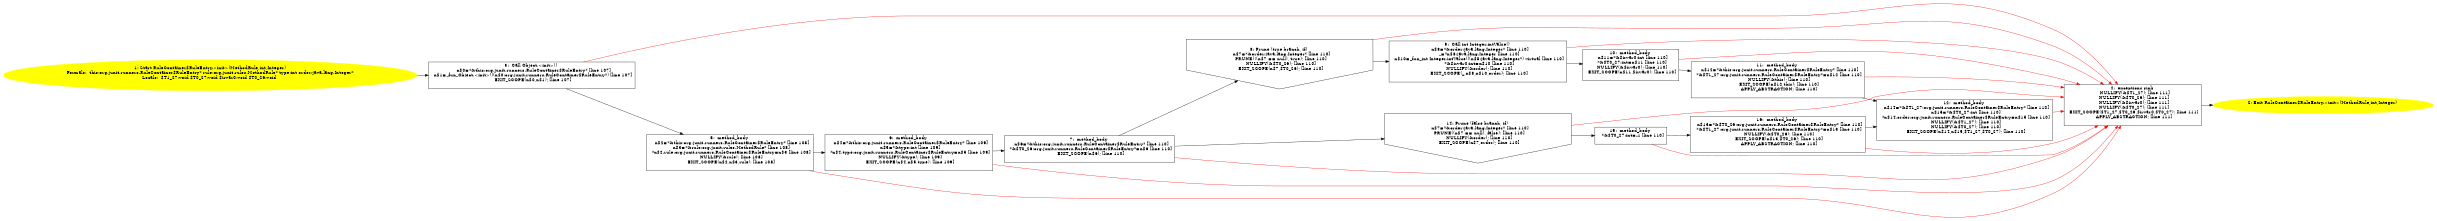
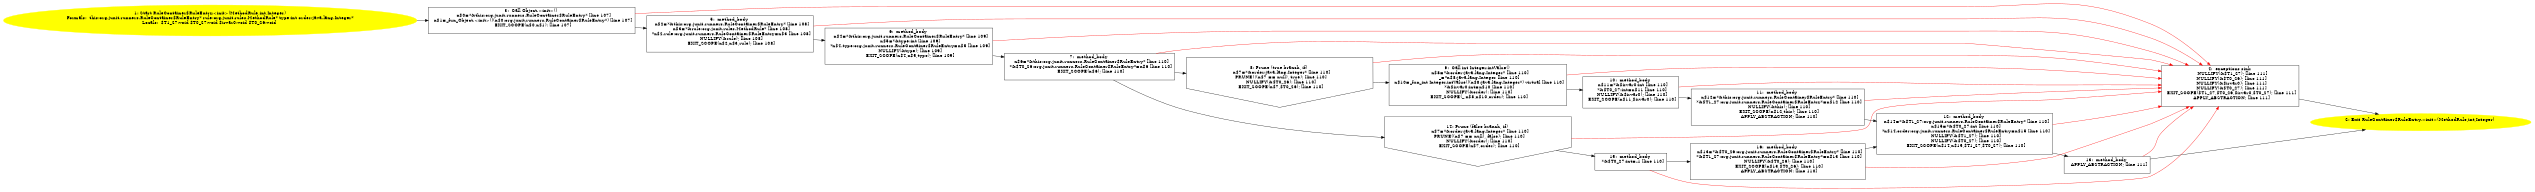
none -> (2107, 165)
